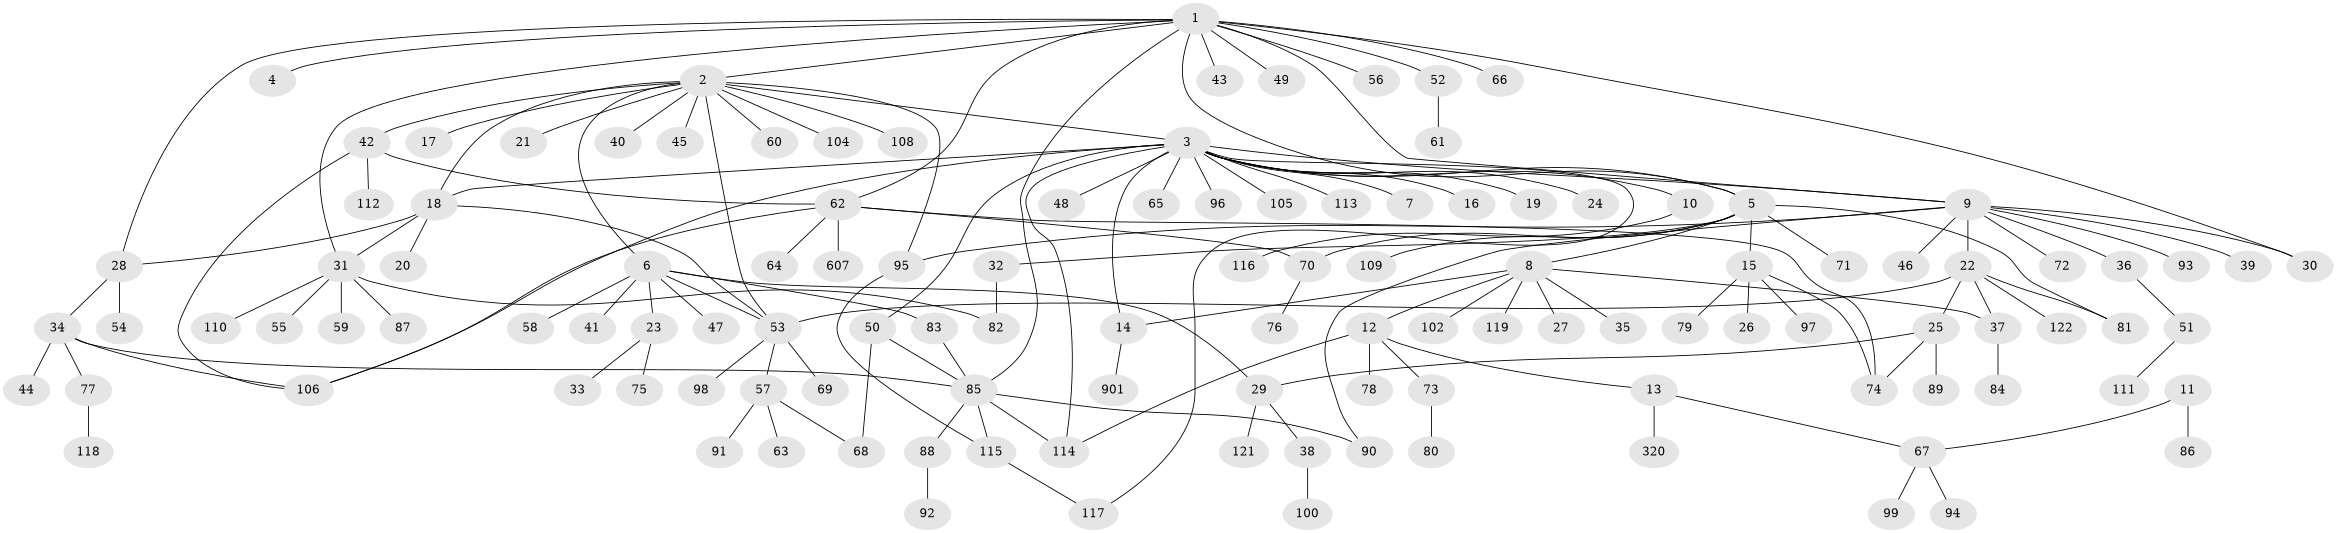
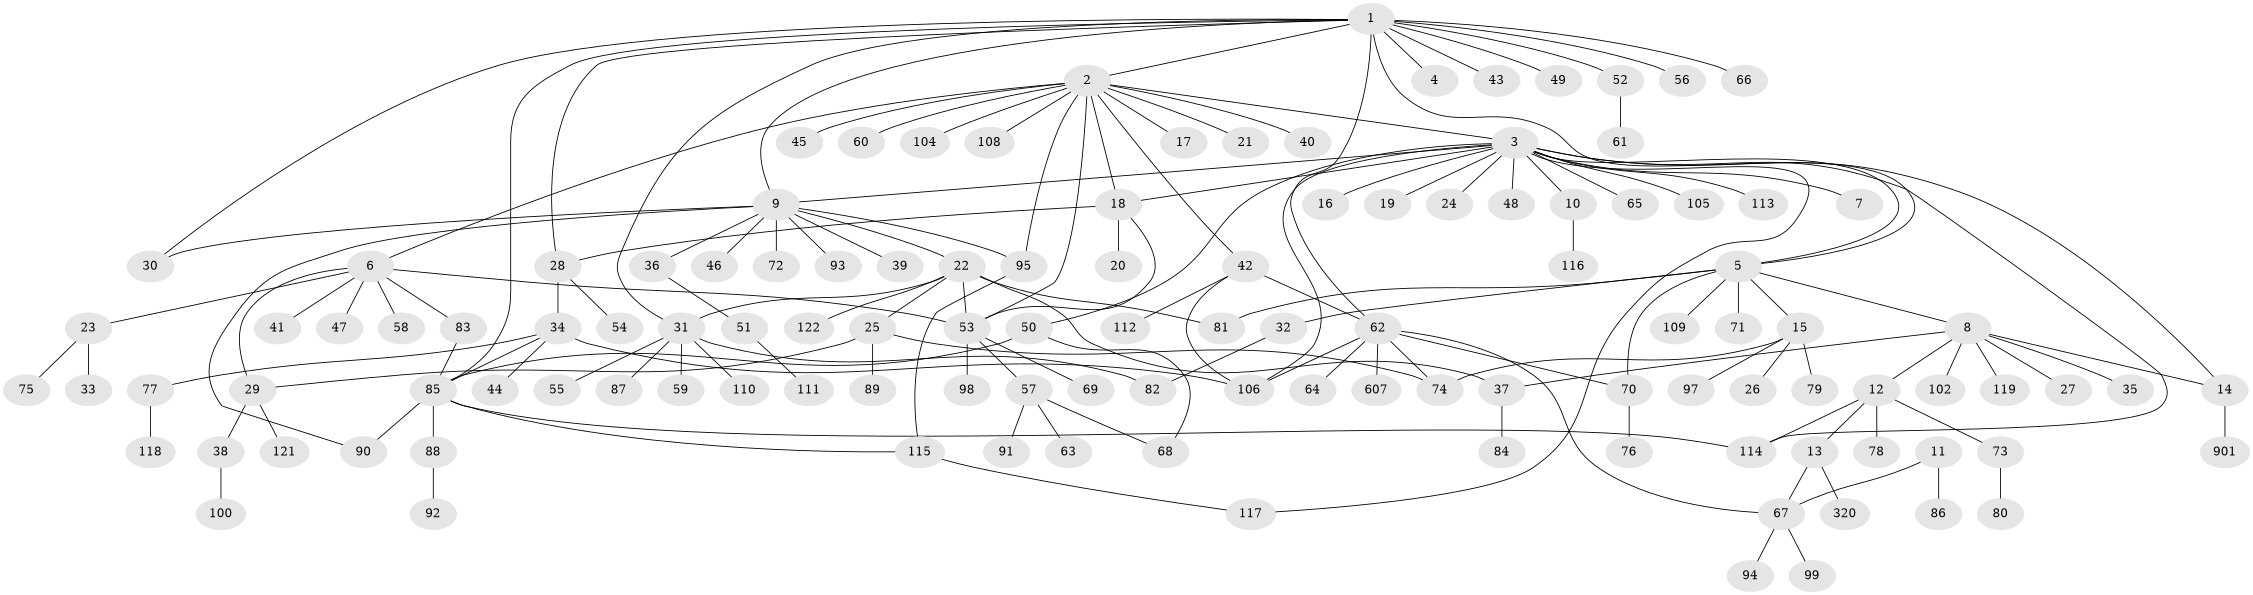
(1218, 205) -> none
(388, 236) -> (828, 297)
none -> (1567, 425)
